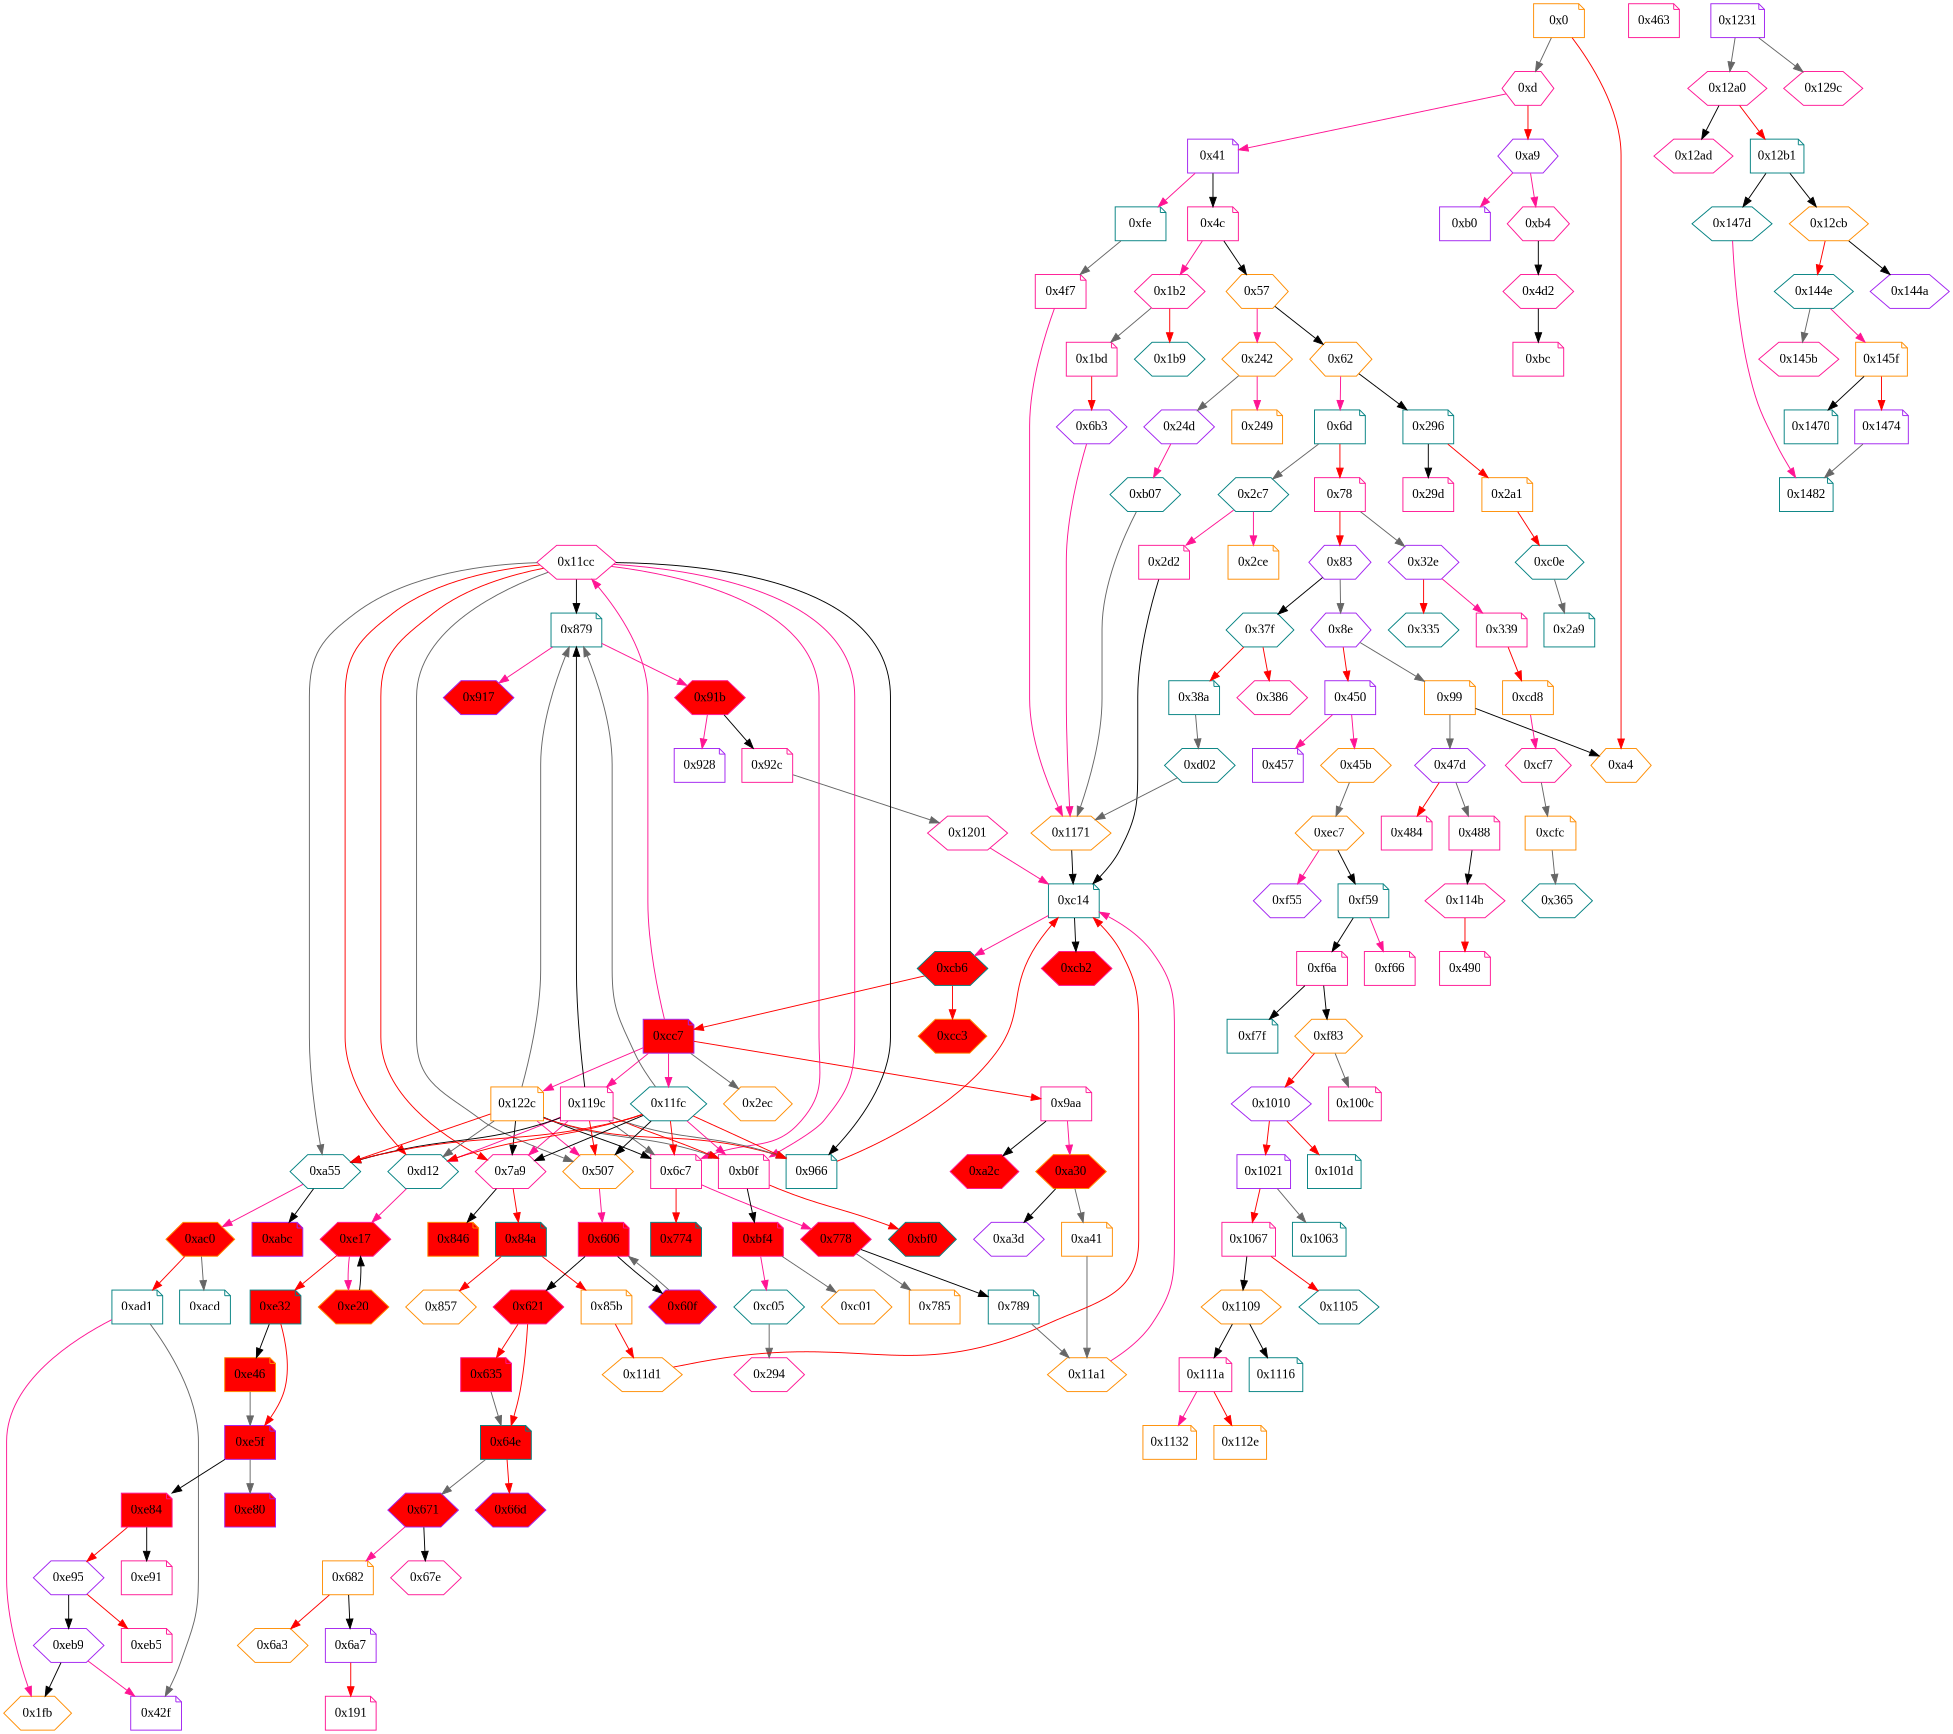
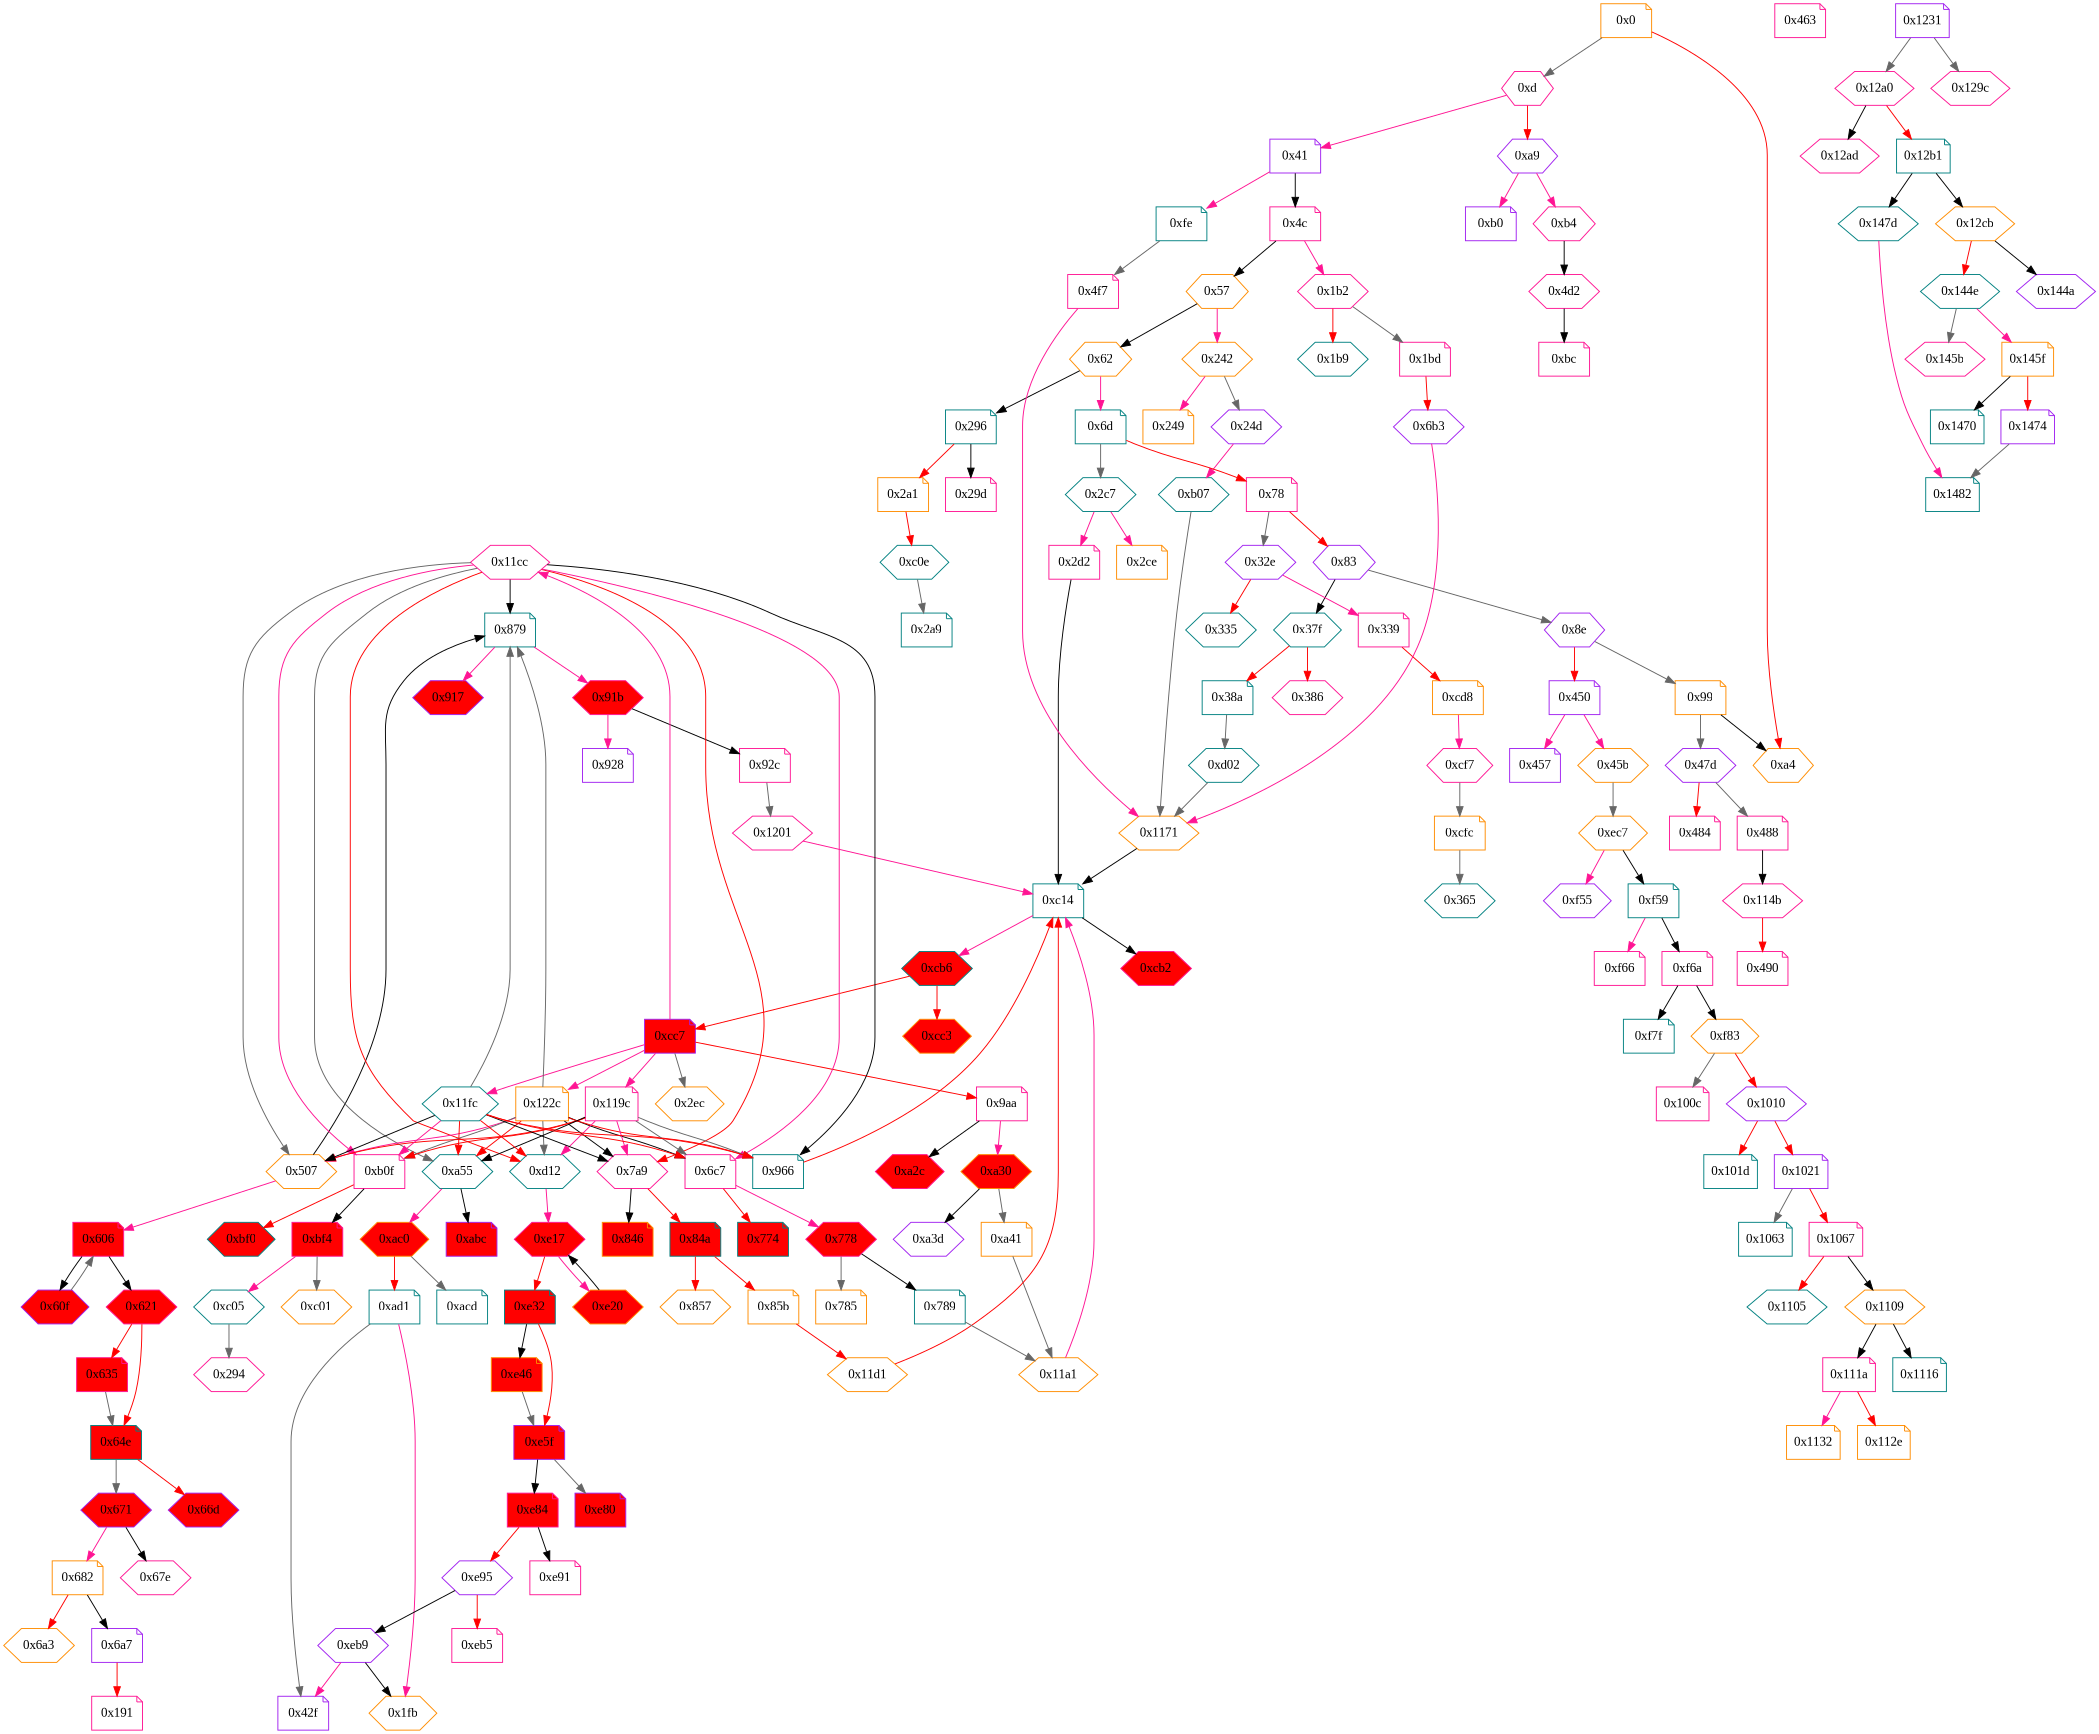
(576, 872) -> (386, 882)
